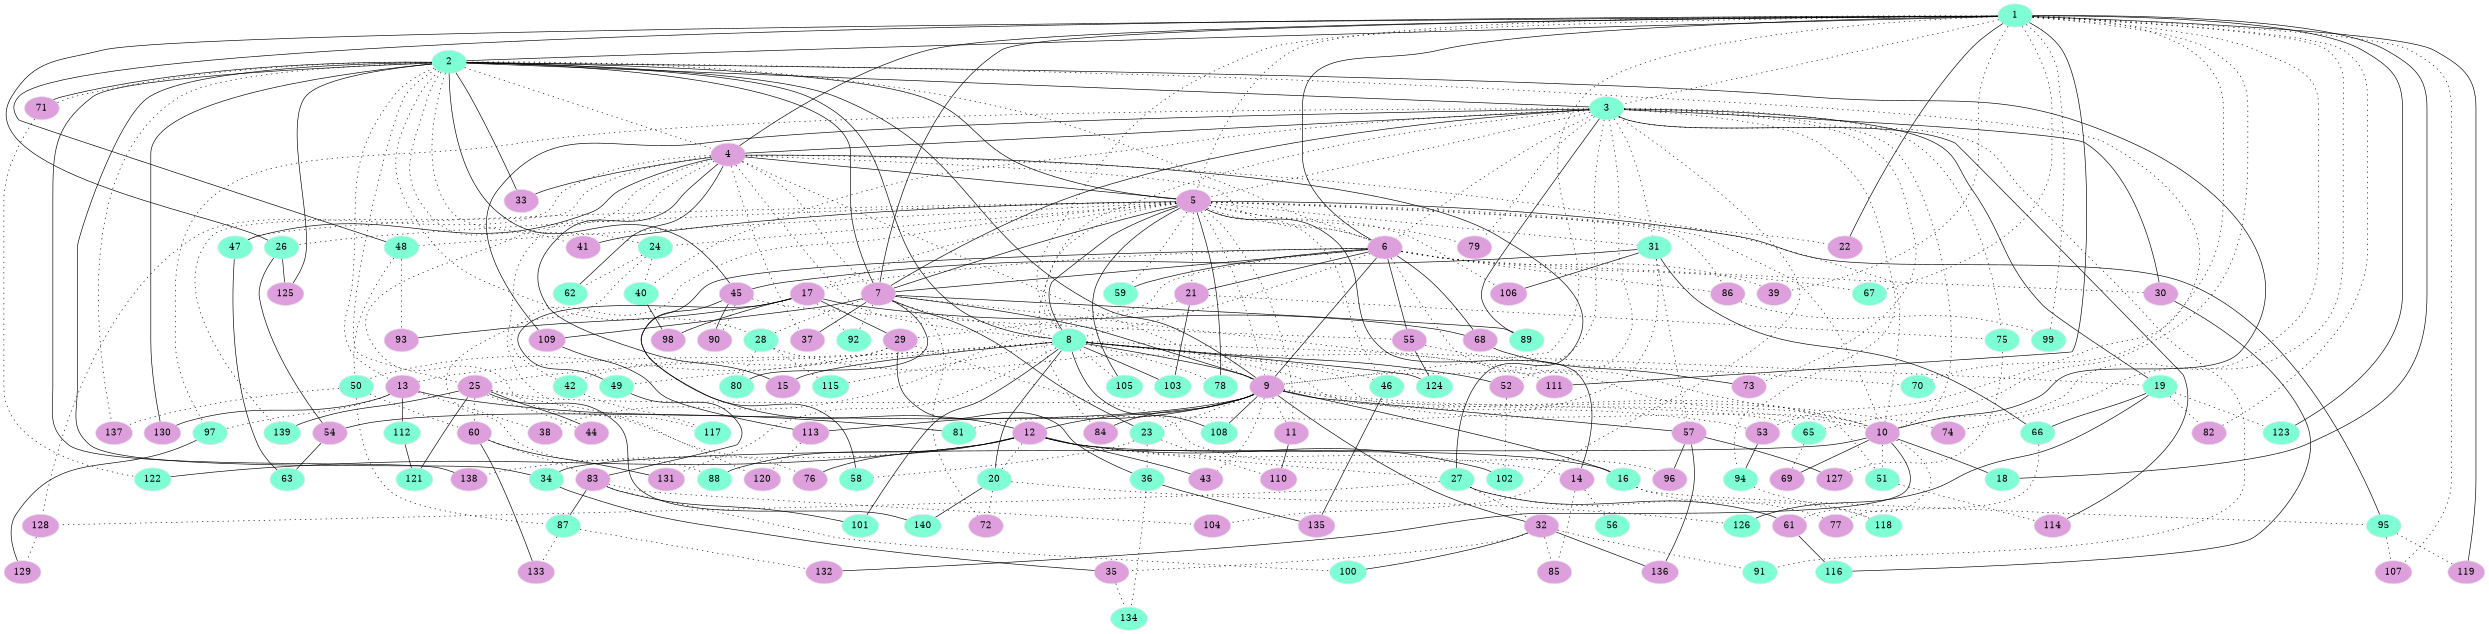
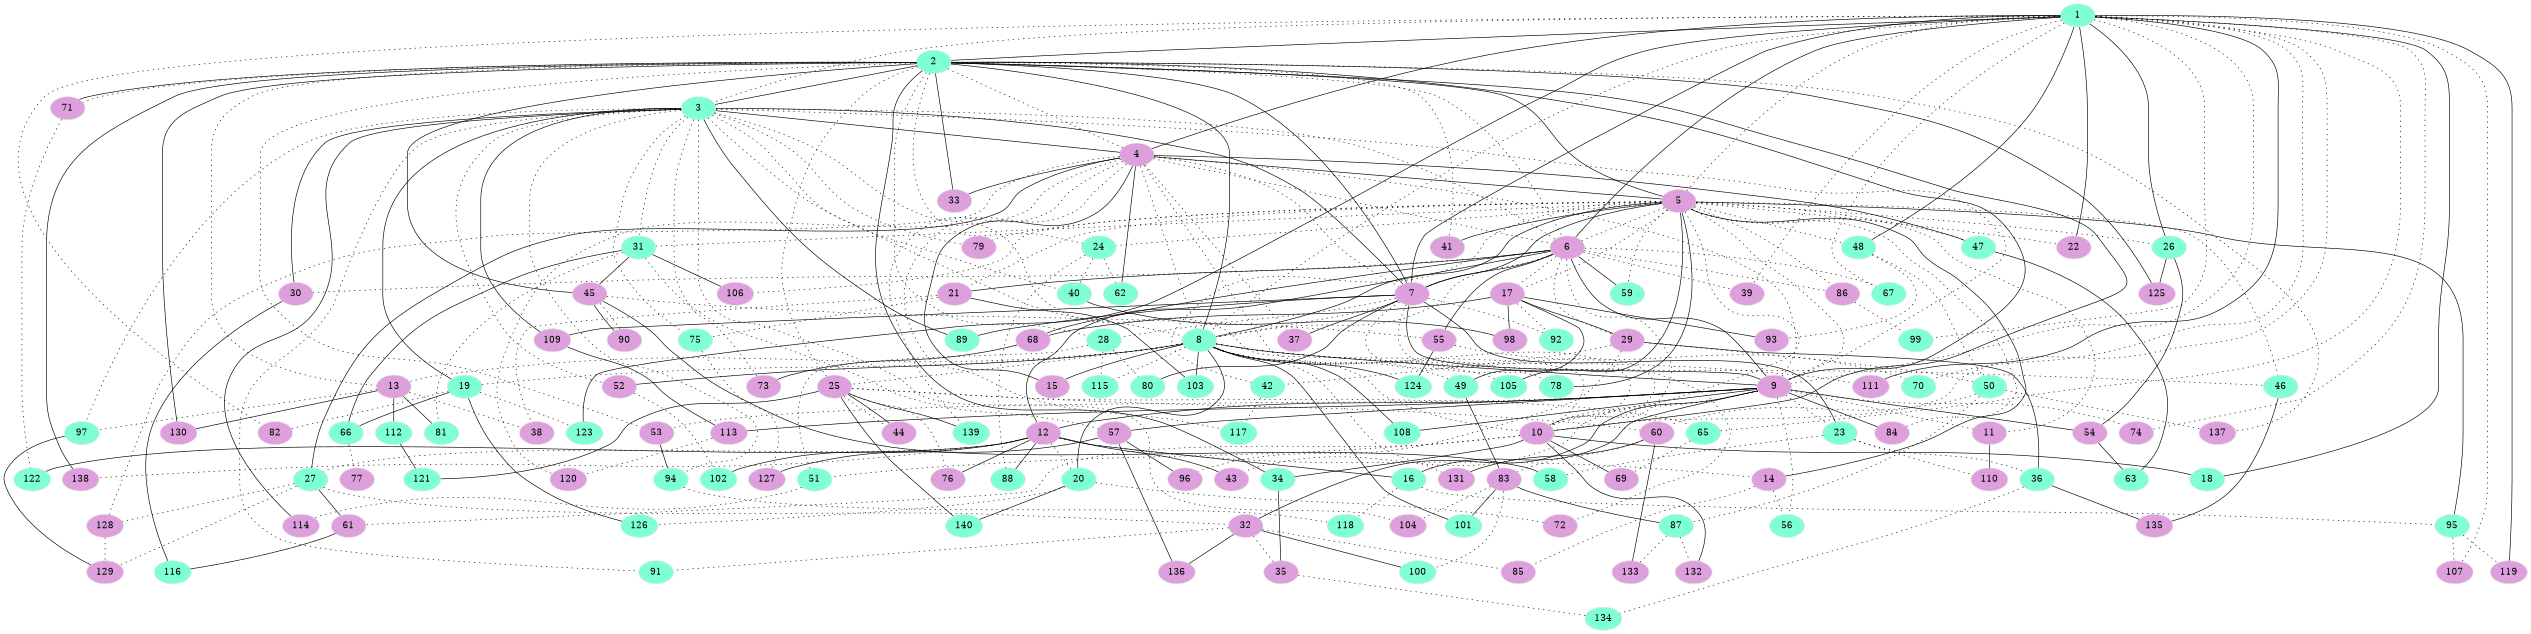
(1400, 155) -> none
none -> (1791, 459)
(1647, 503) -> (208, 526)
